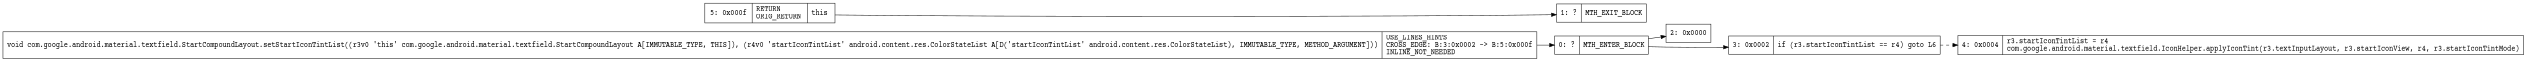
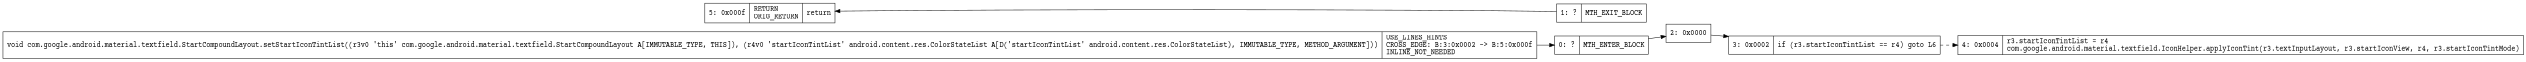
(820, 13) -> (819, 13)
(1193, 16) -> (1198, 10)
(1686, 47) -> (1717, 36)
